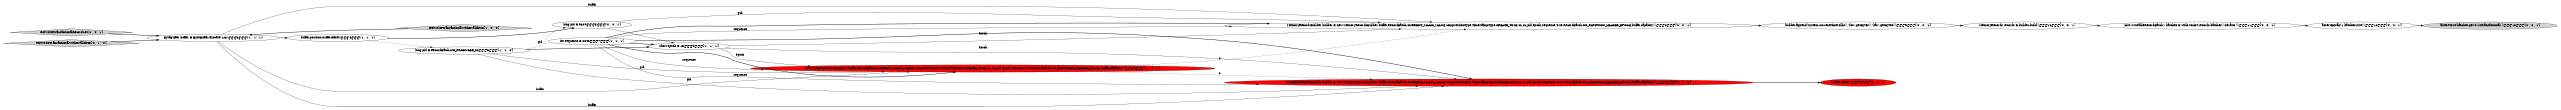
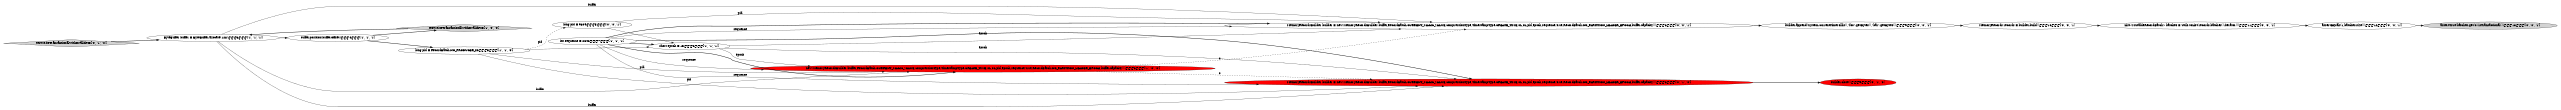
(71, 32) -> none
(480, 37) -> (403, 33)
(399, 44) -> (399, 44)
(587, 48) -> (587, 48)
